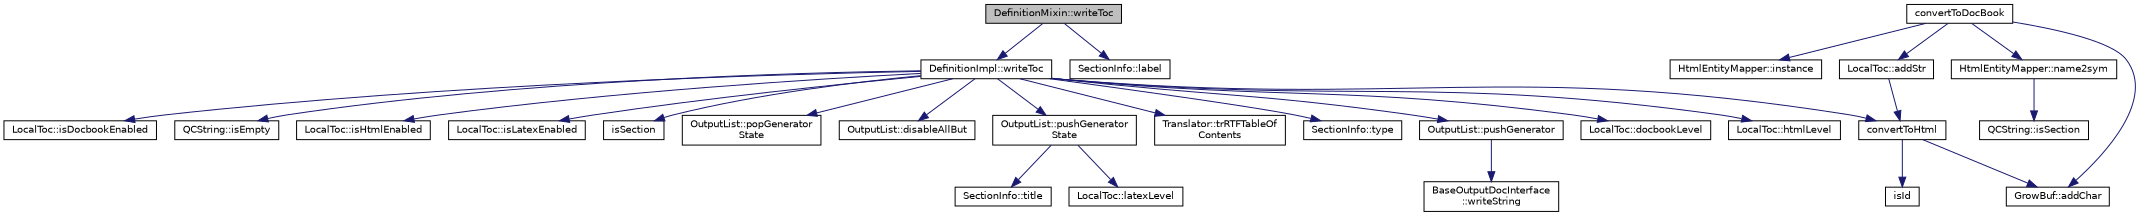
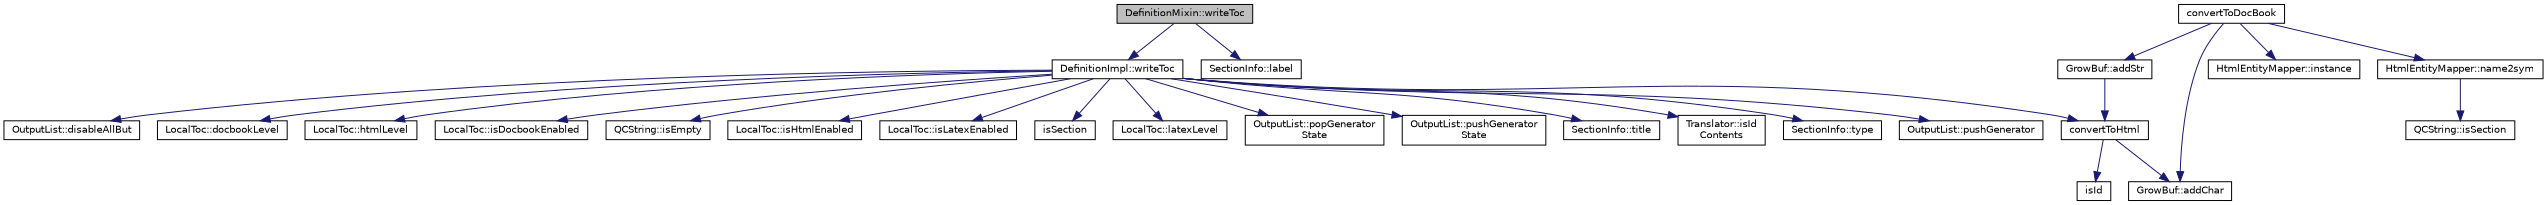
(1886, 69) -> (2105, 69)
(1220, 130) -> (1722, 130)
(1035, 162) -> (1436, 98)
(1094, 162) -> (1140, 96)
(1491, 197) -> none
